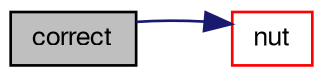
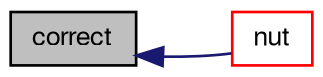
(170, 21) -> (198, 56)
